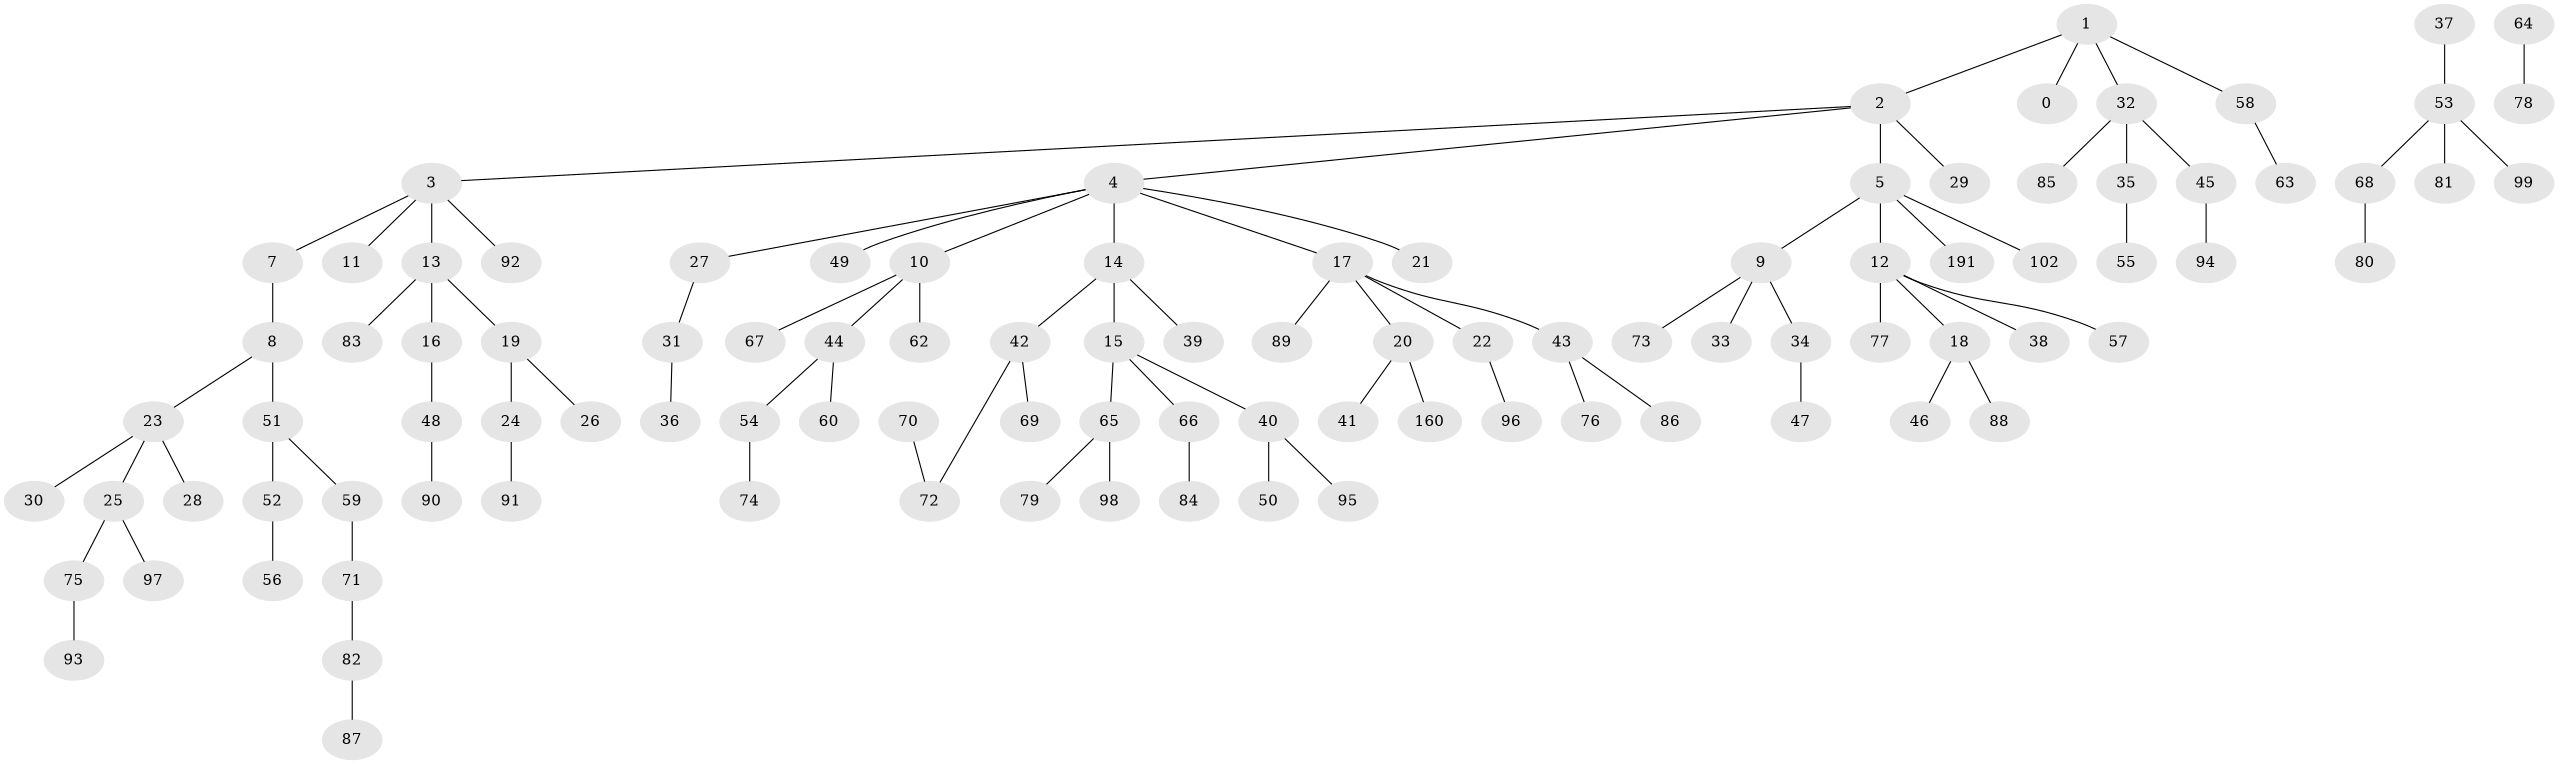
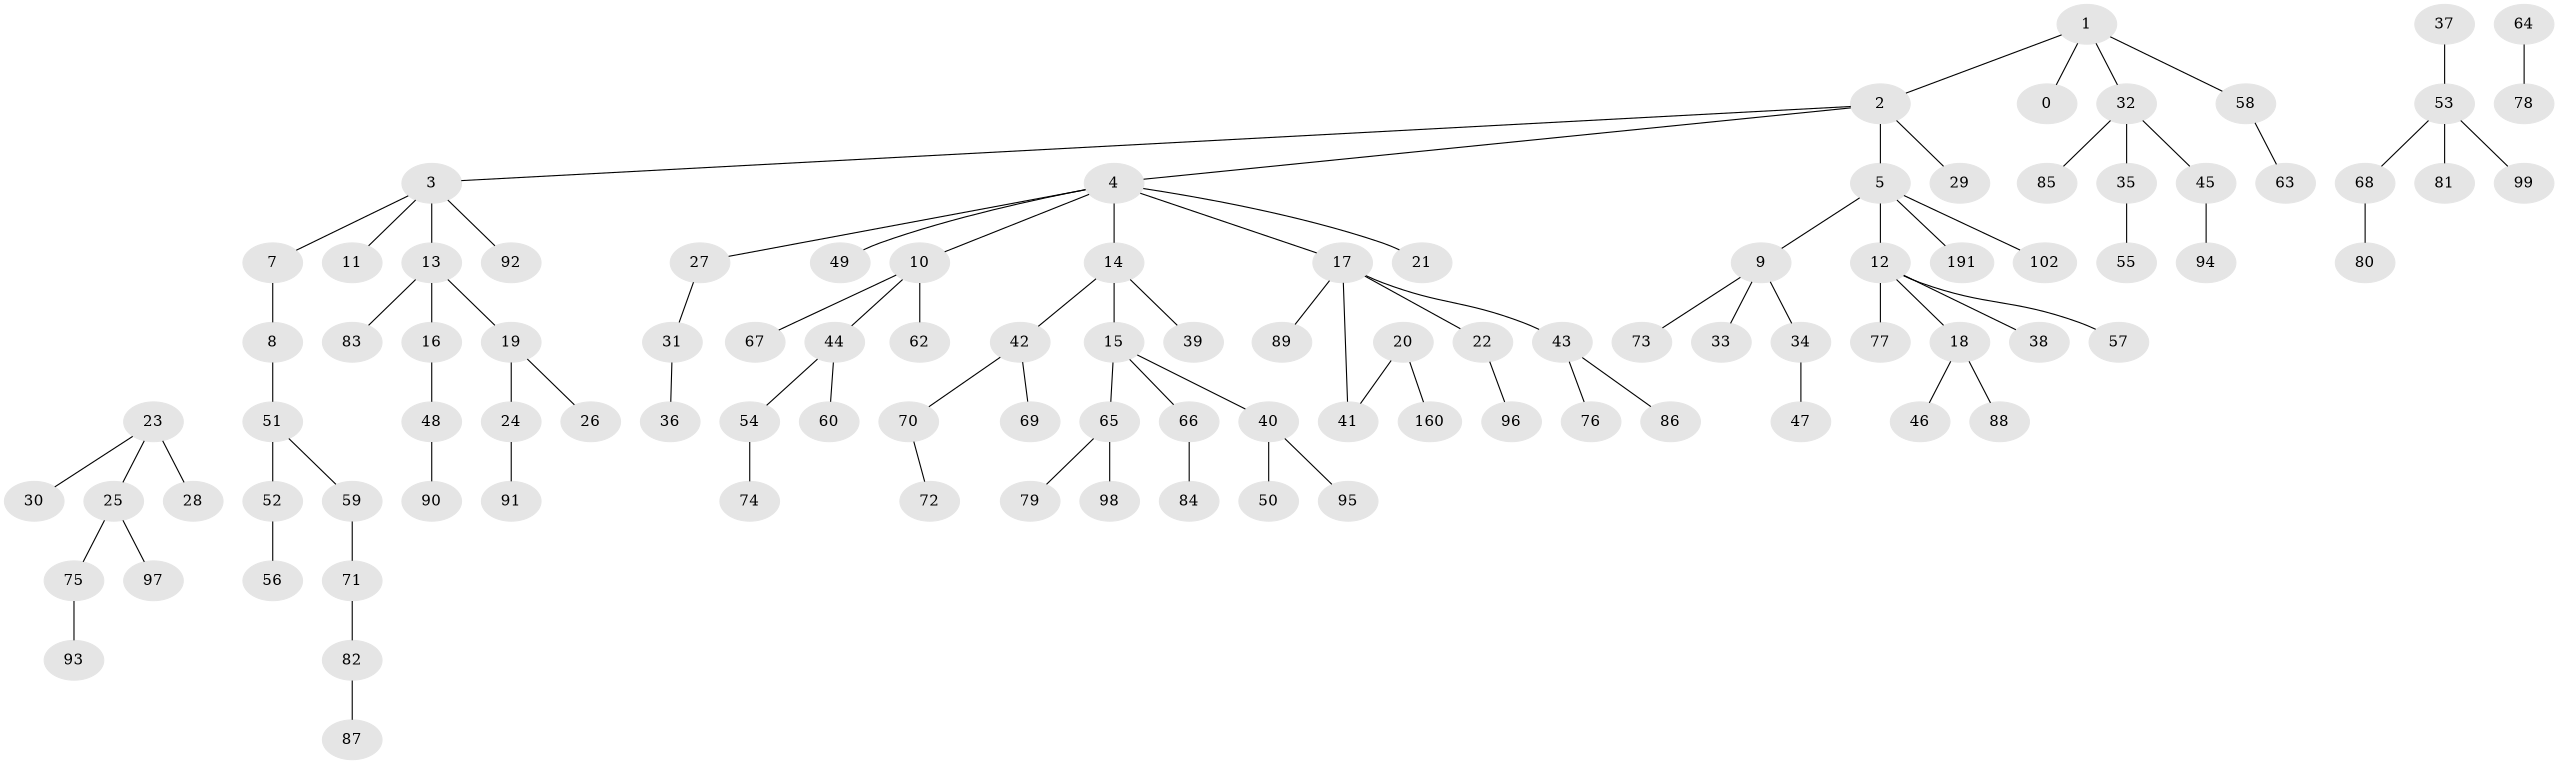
(1373, 303) -> (1345, 342)
(213, 382) -> none
(975, 422) -> (965, 382)
